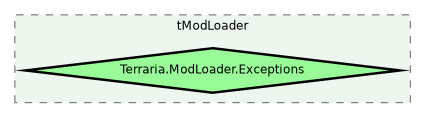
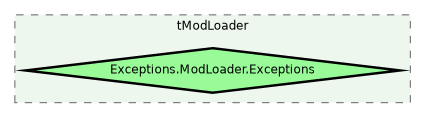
(213, 70) -> (213, 70)
